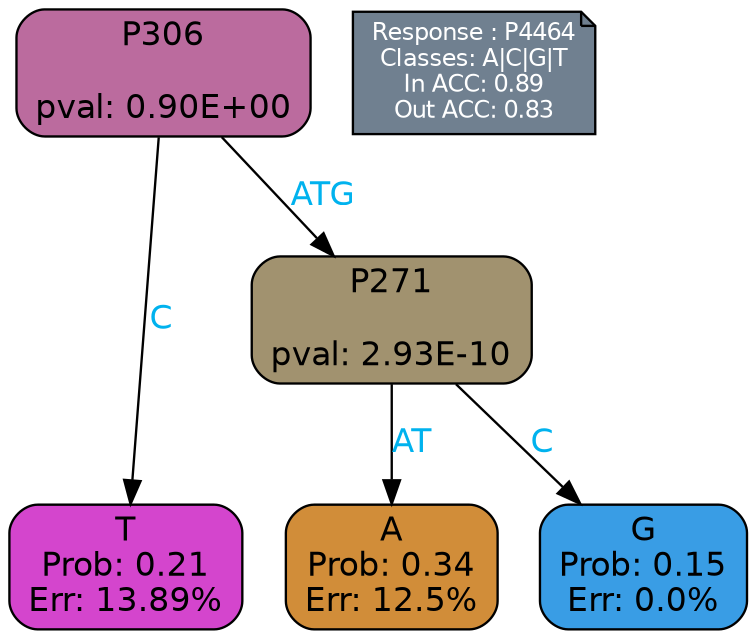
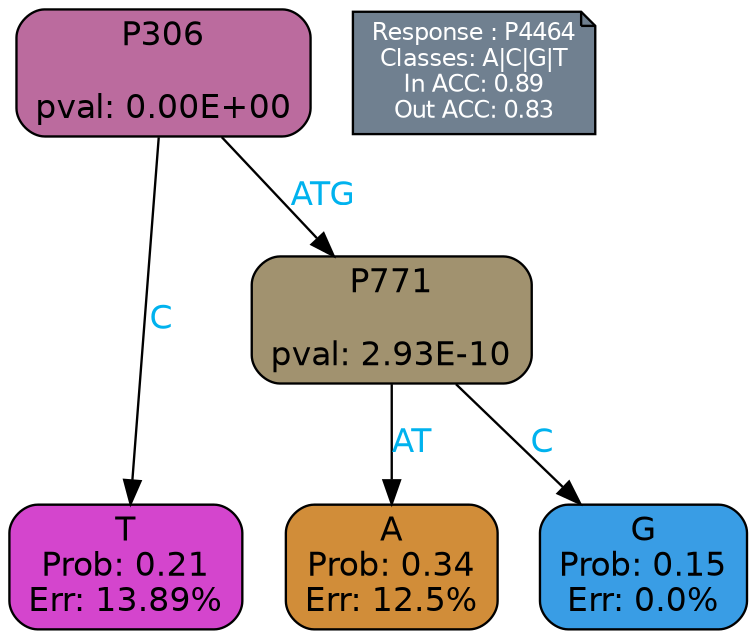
(164, 73) -> (164, 73)
(392, 320) -> (392, 320)
